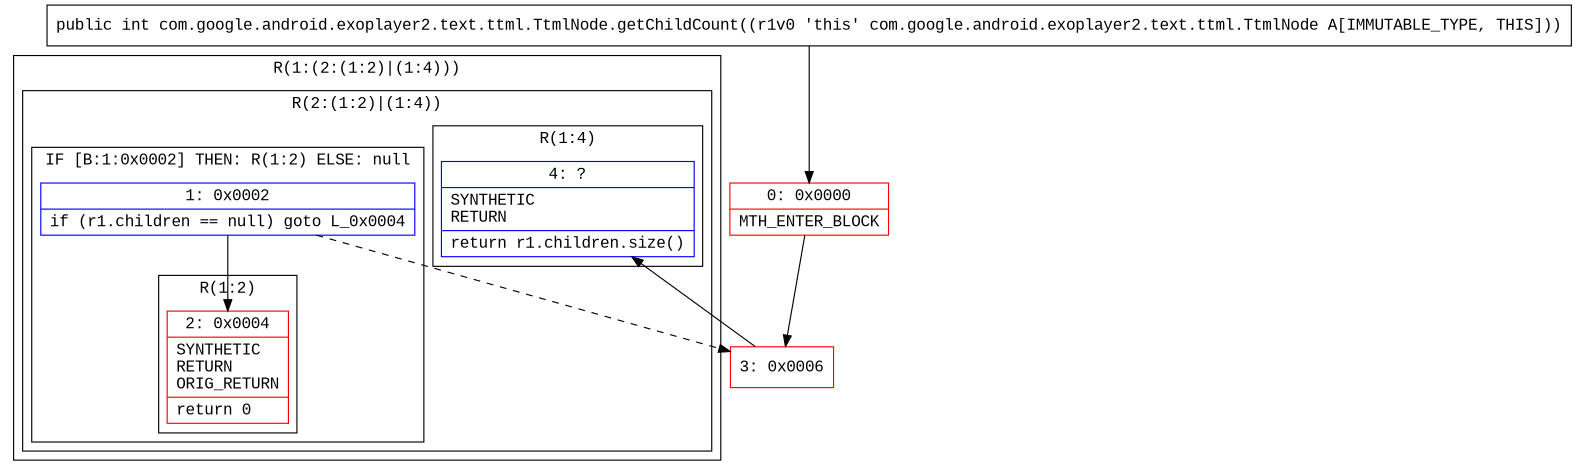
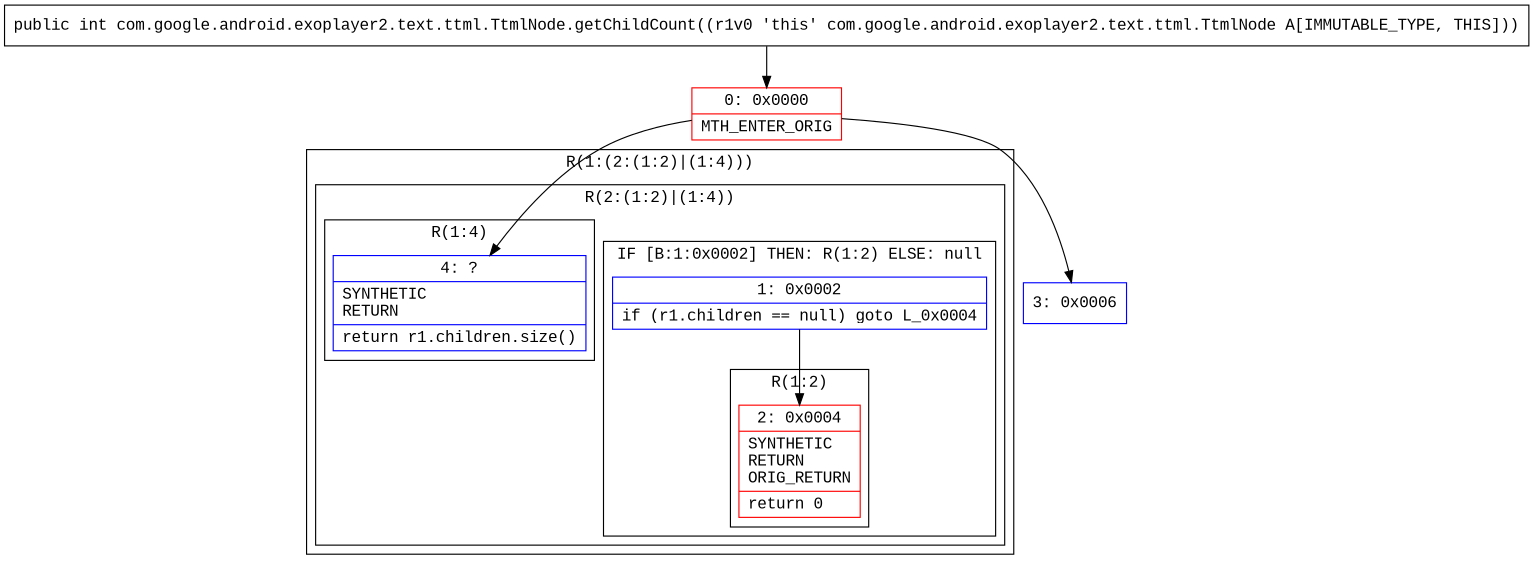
(809, 222) -> (767, 126)
(518, 292) -> none
(698, 305) -> (581, 161)
(782, 367) -> (1075, 303)
